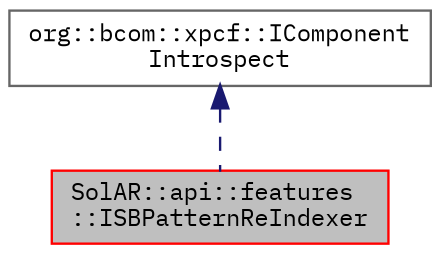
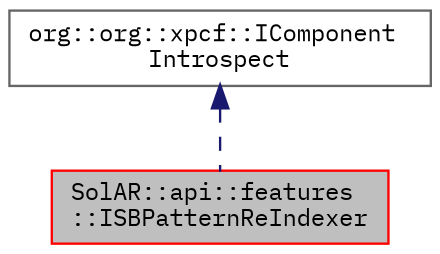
(220, 48) -> (220, 48)
